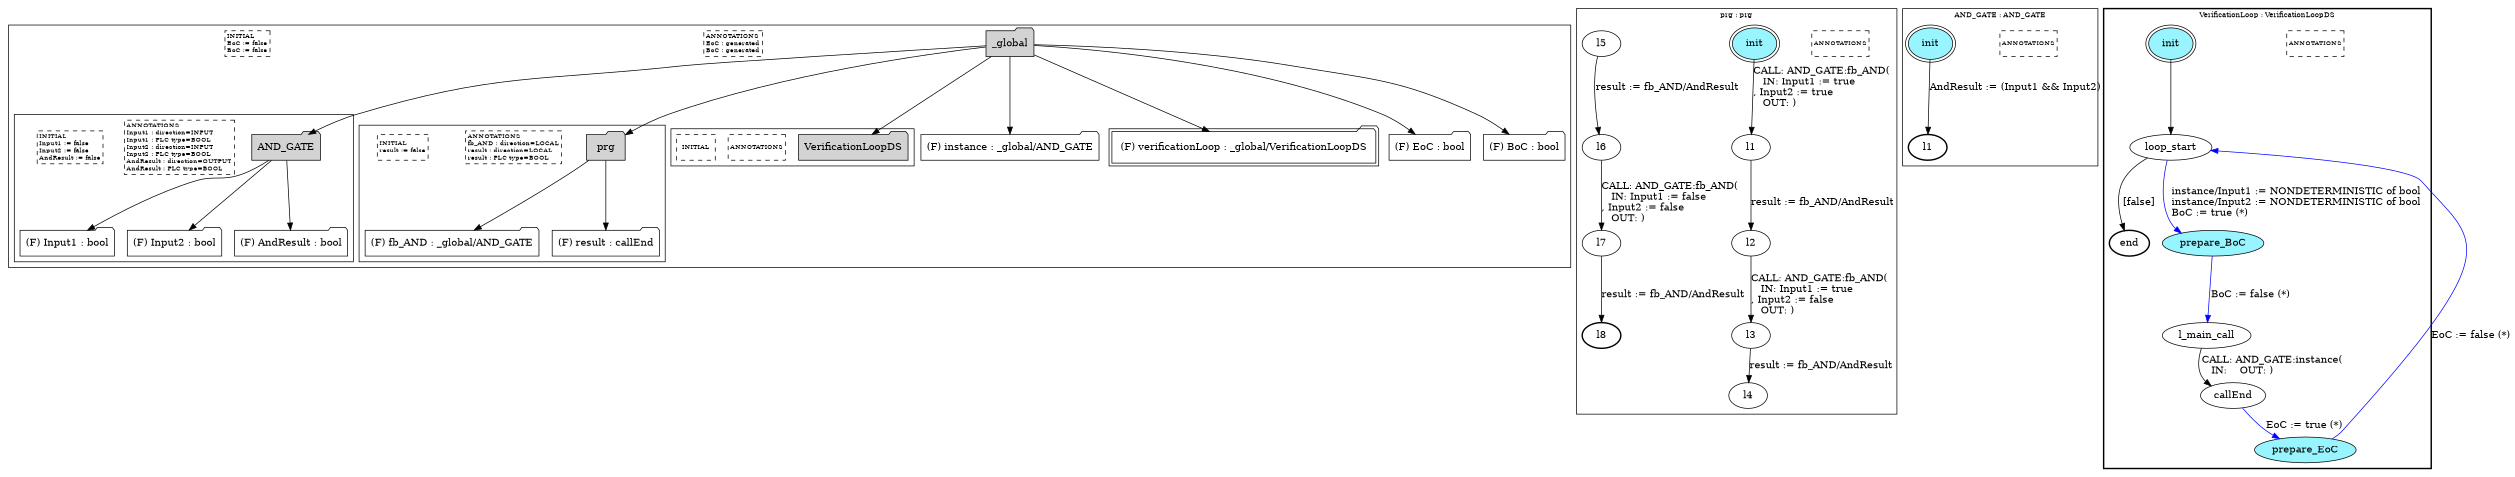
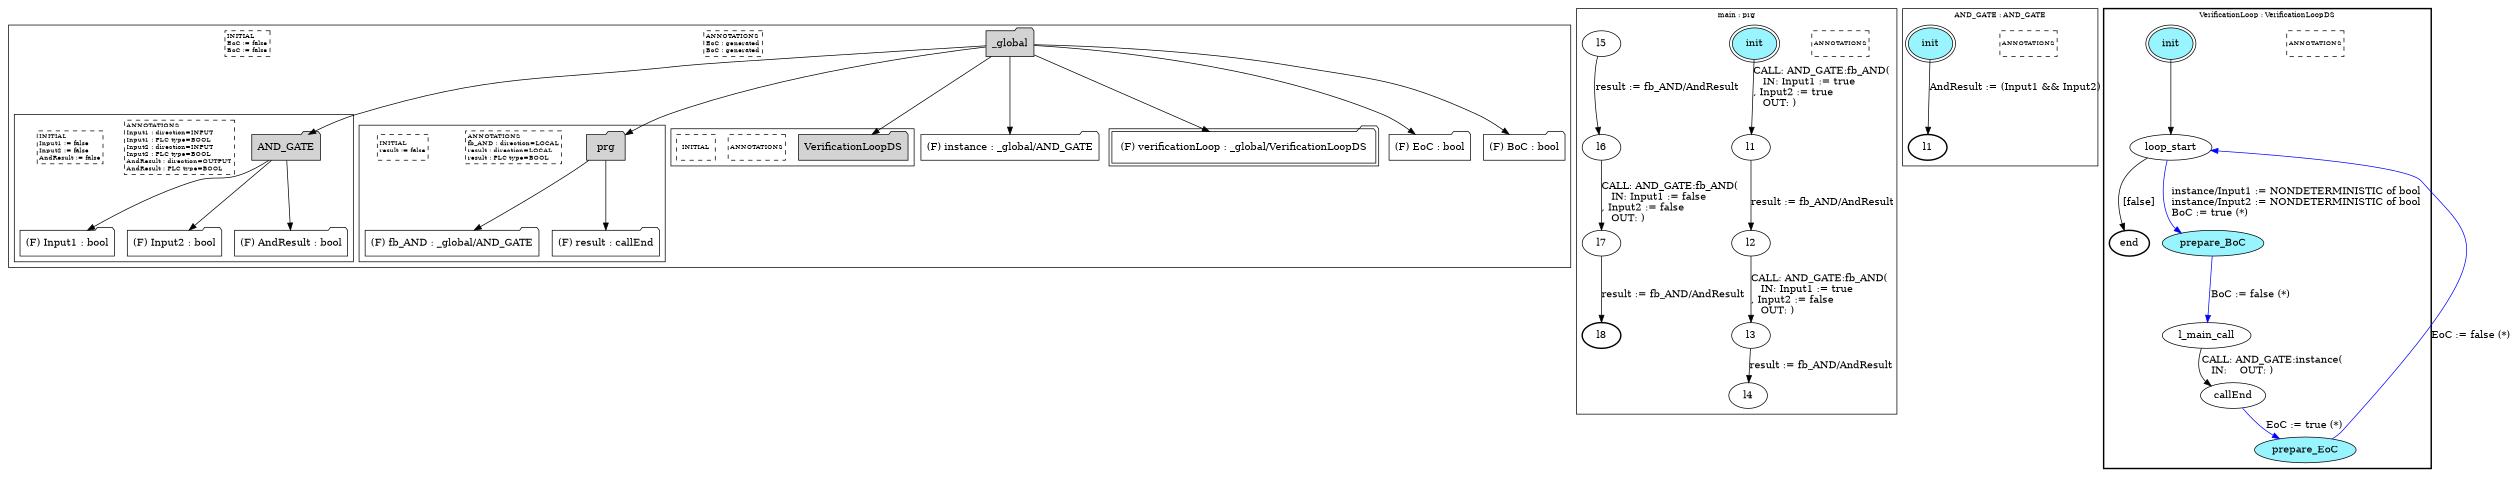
(1737, 15) -> (1737, 15)
